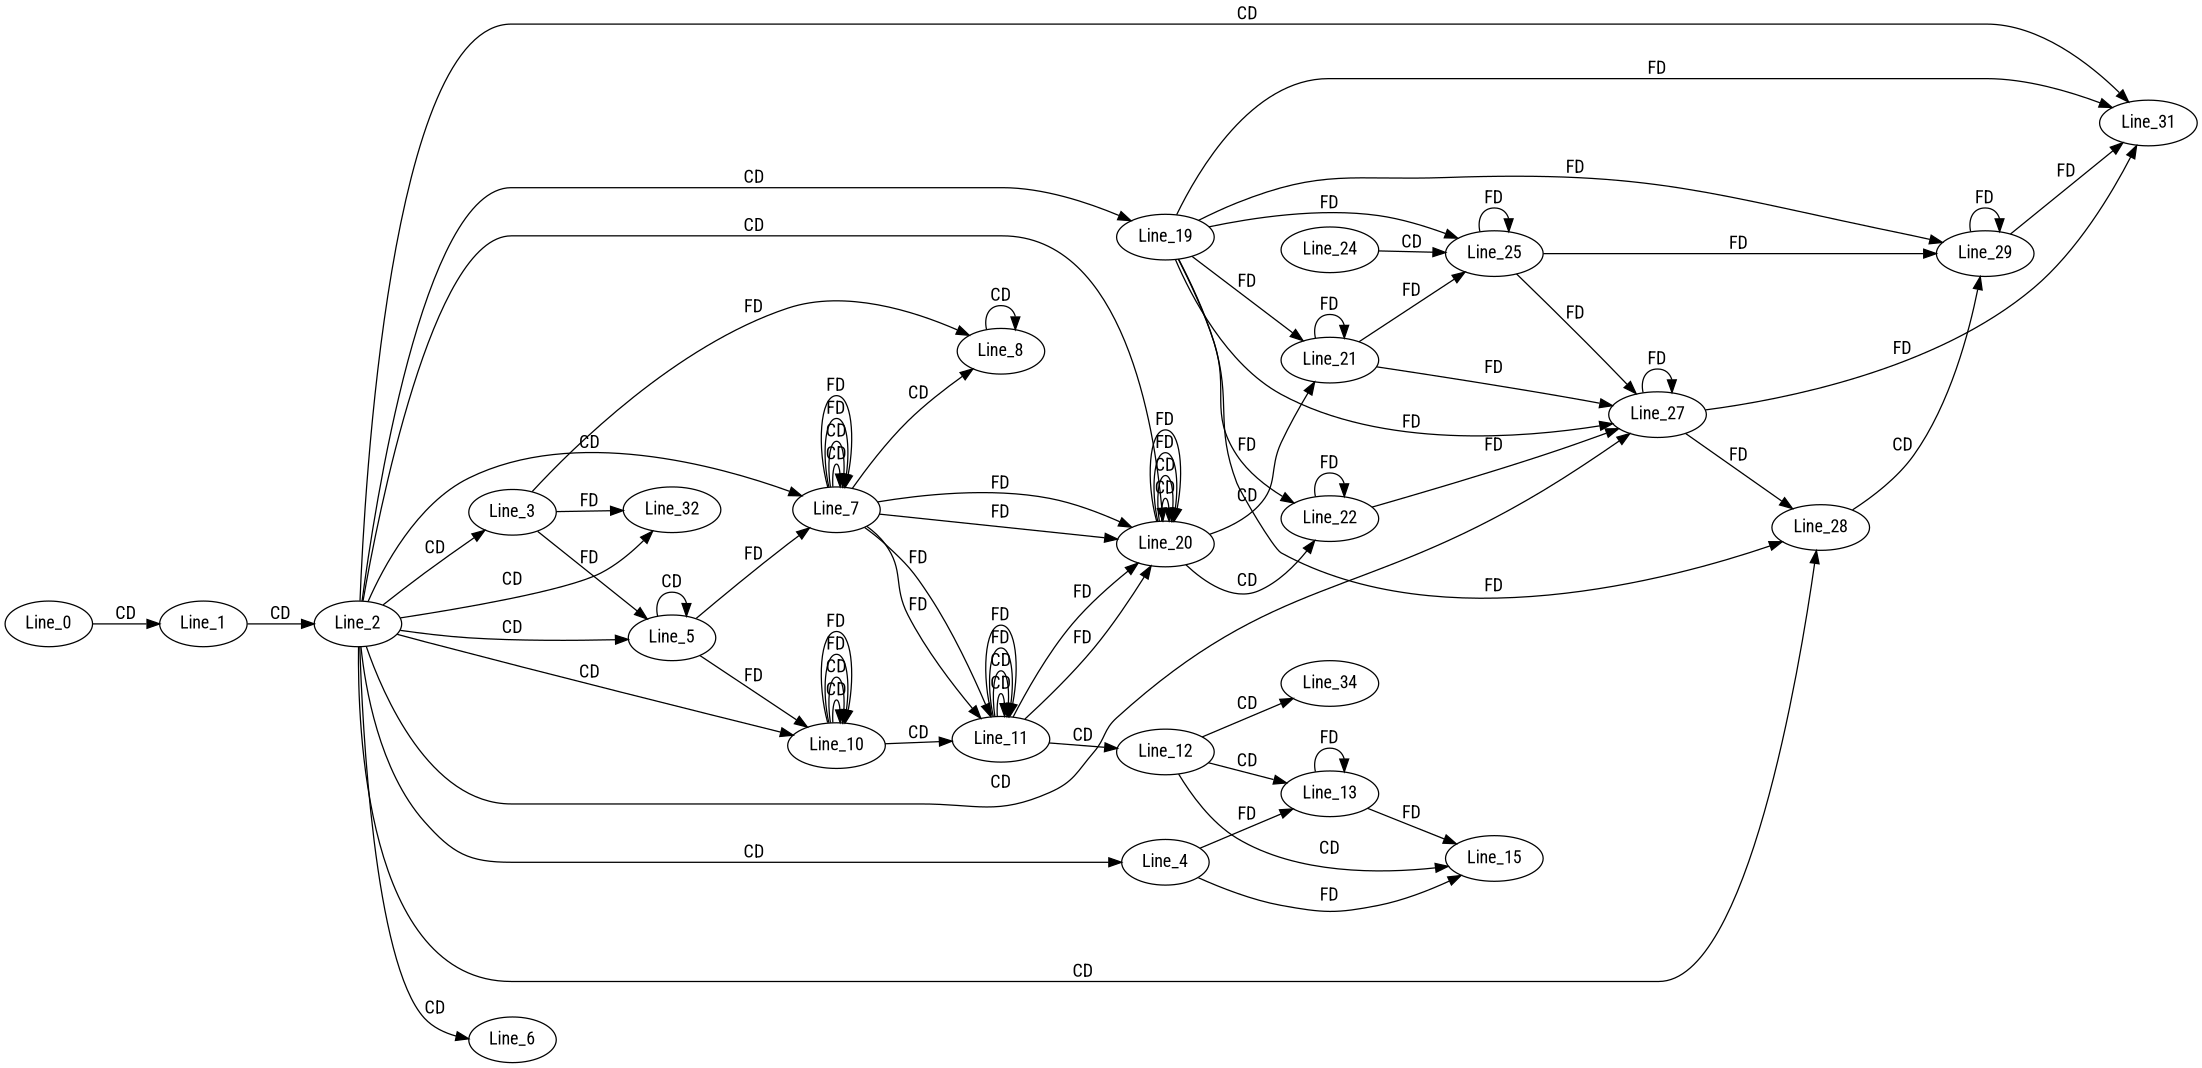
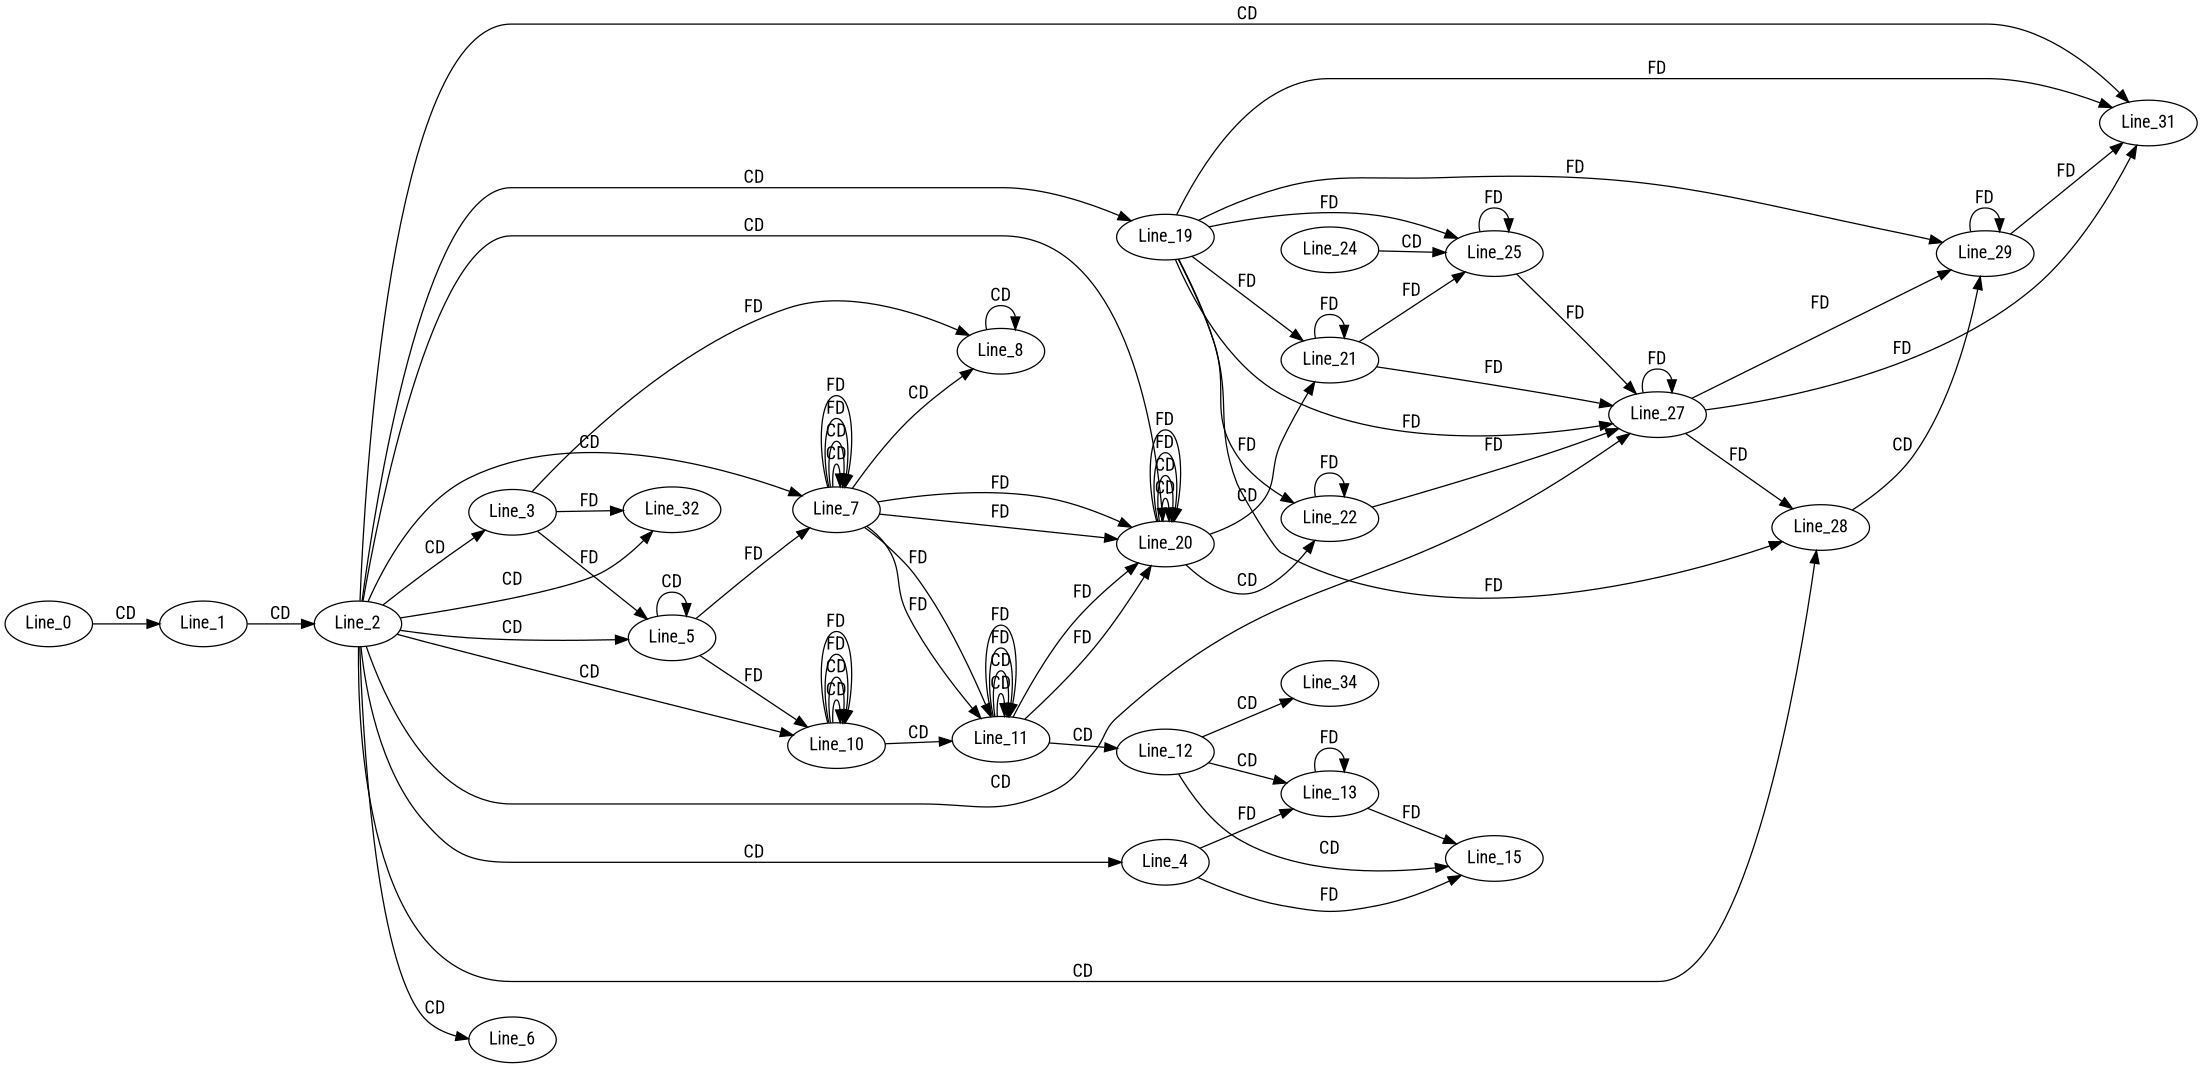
(1733, 254) -> (1815, 337)
